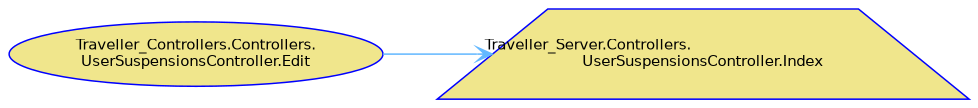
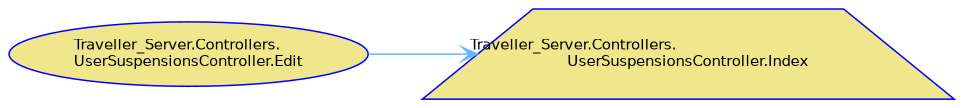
(196, 54) -> (189, 54)
